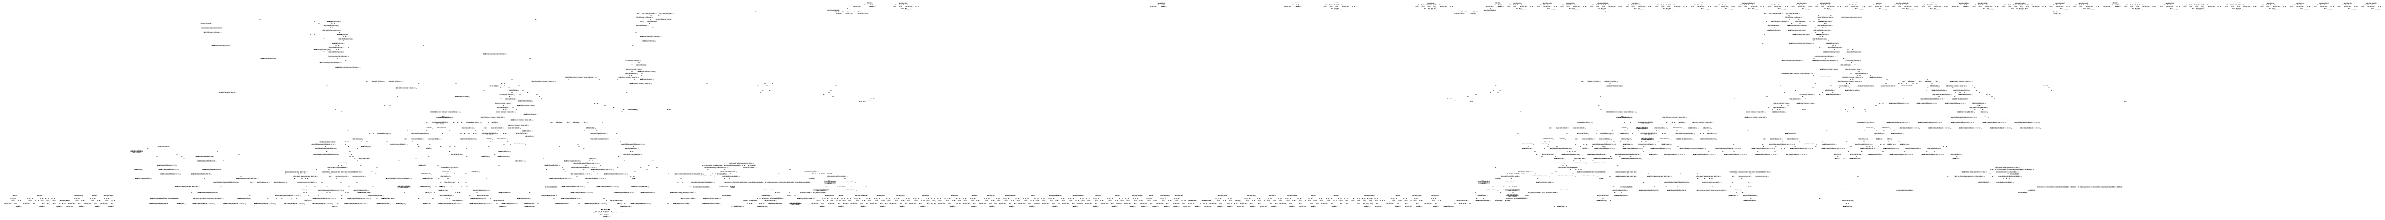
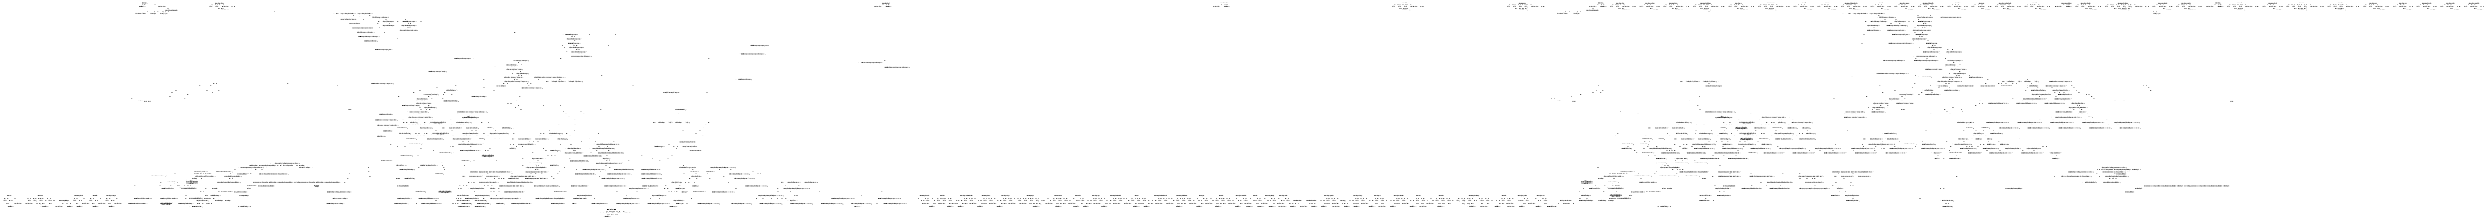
none -> (690, 147)
